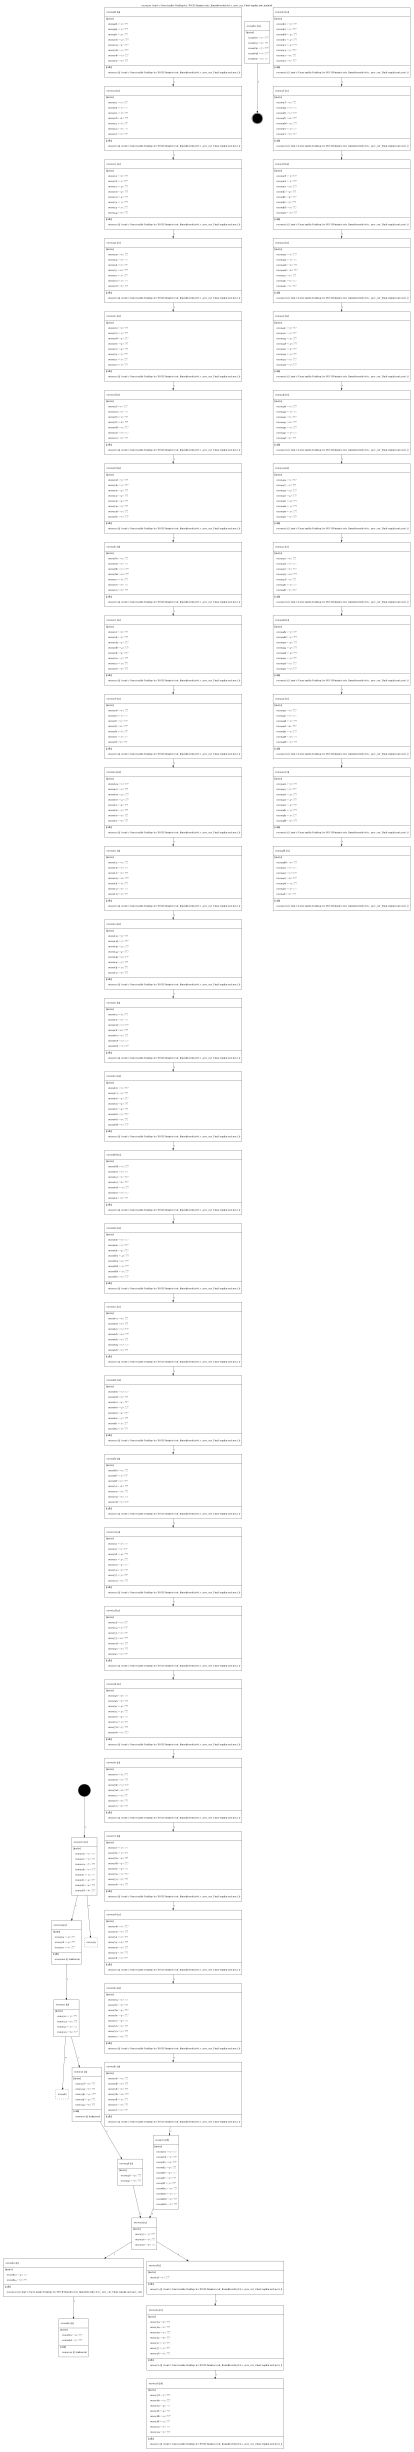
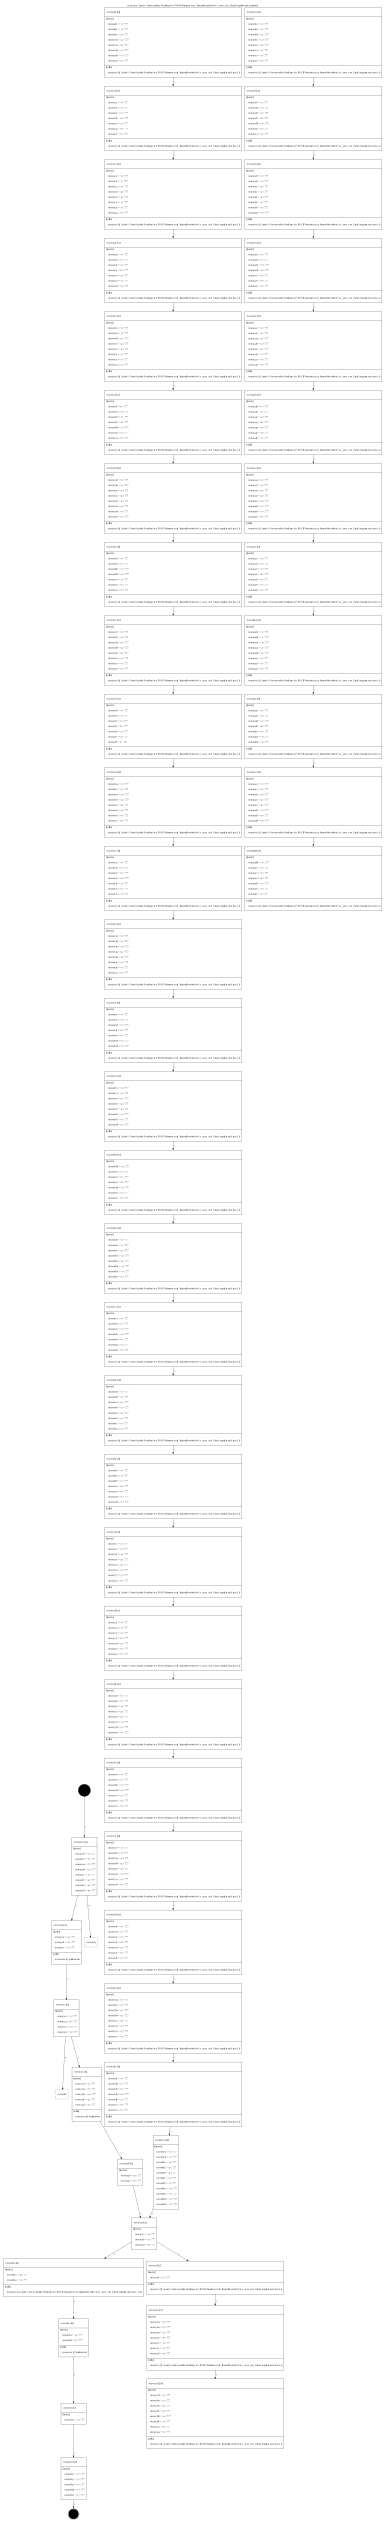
none -> (74, 2414)
